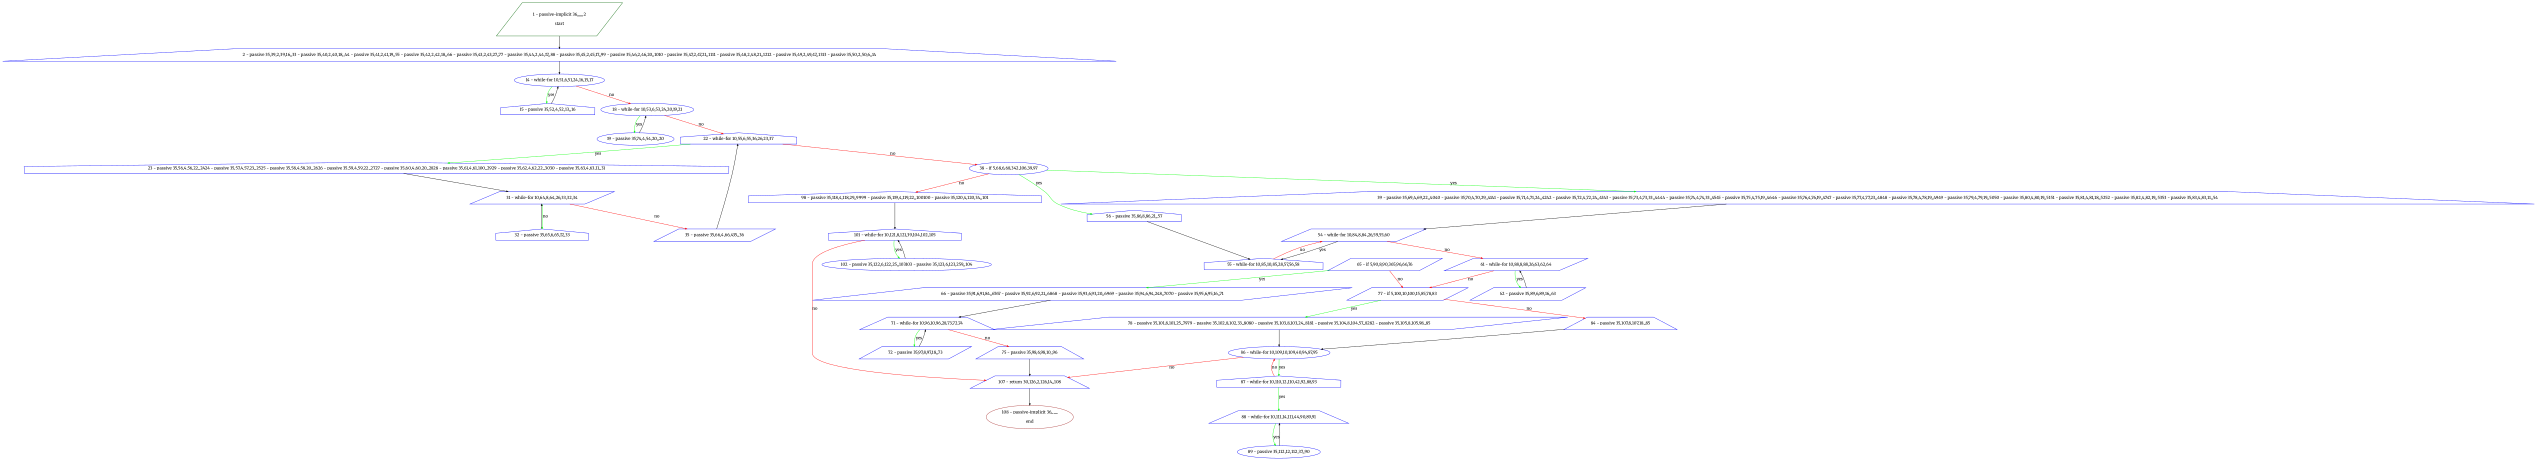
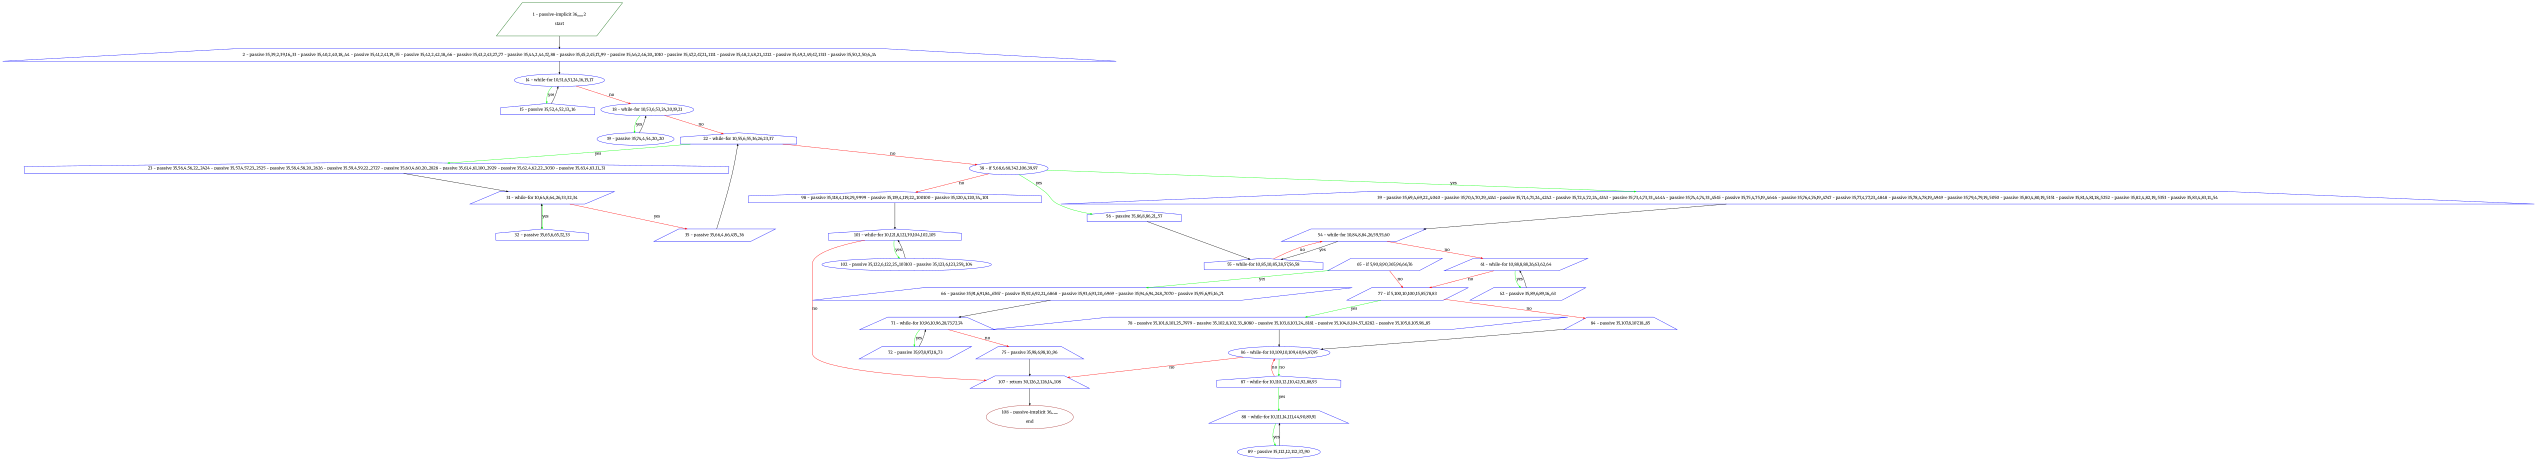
(545, 216) -> (545, 216)
(657, 216) -> (657, 216)
(1282, 367) -> (1282, 367)
